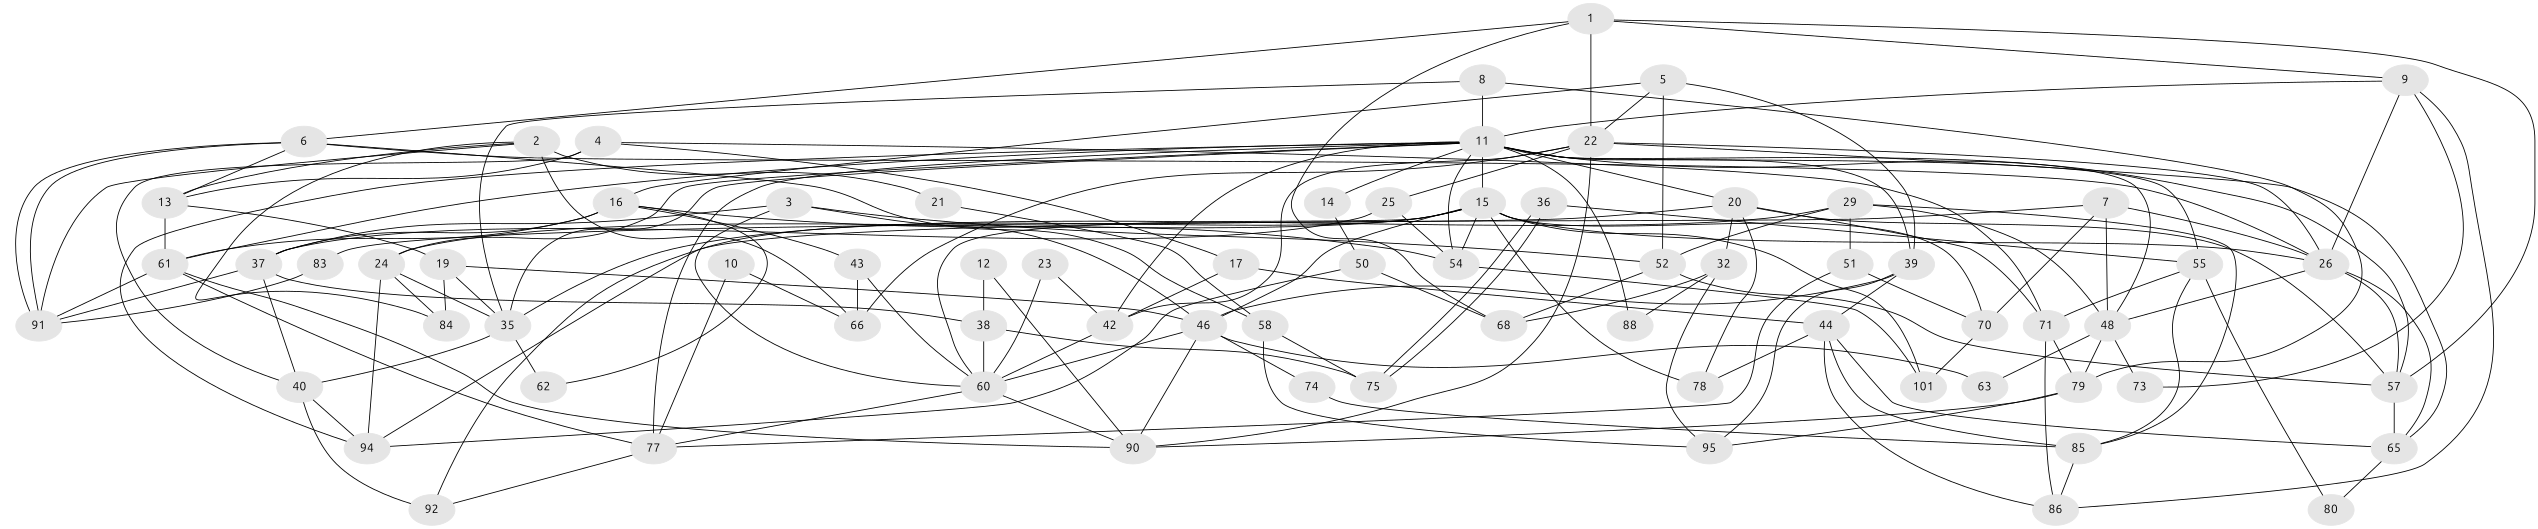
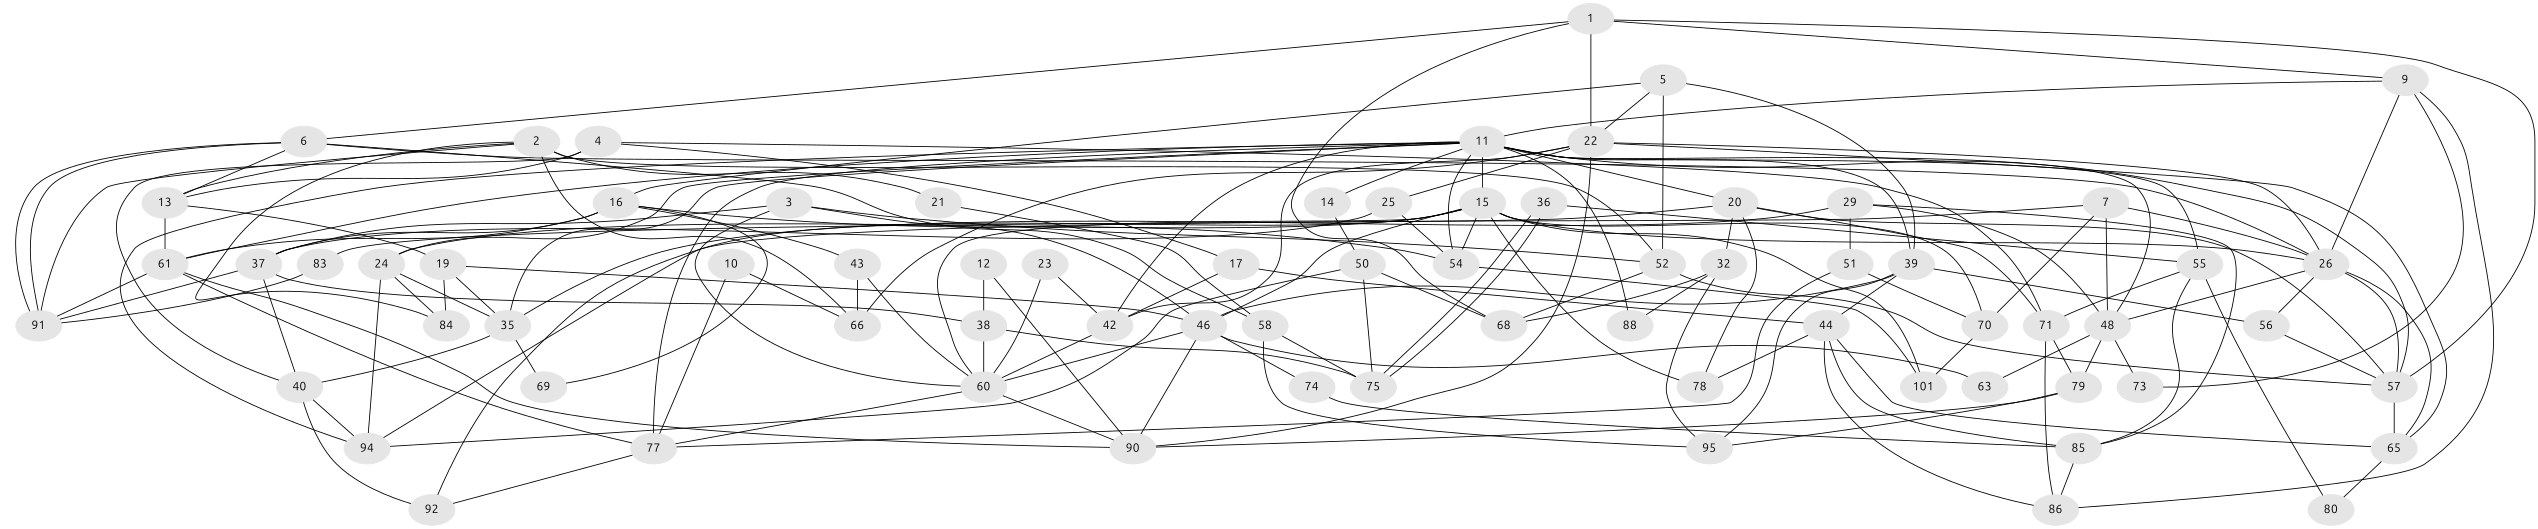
(1483, 80) -> none
(1743, 232) -> (1115, 167)
none -> (1368, 326)
none -> (2266, 326)
(544, 387) -> (544, 387)
